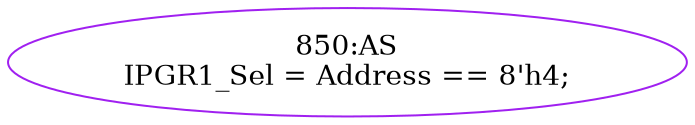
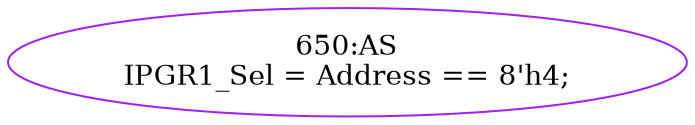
(347, 62) -> (347, 62)
